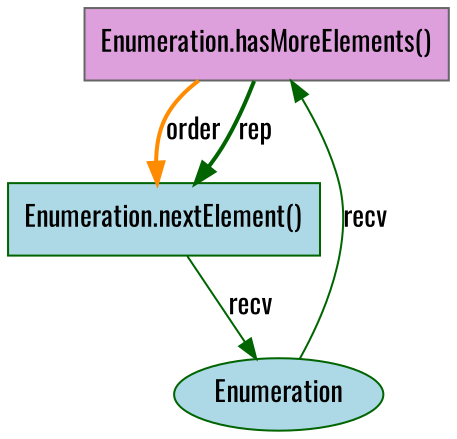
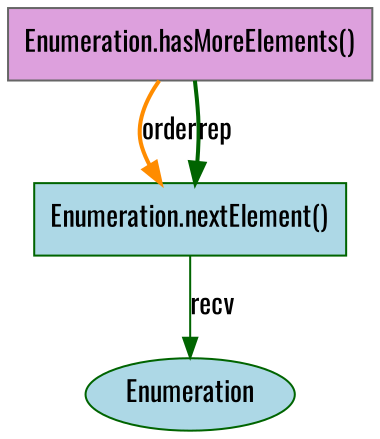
(343, 228) -> none
